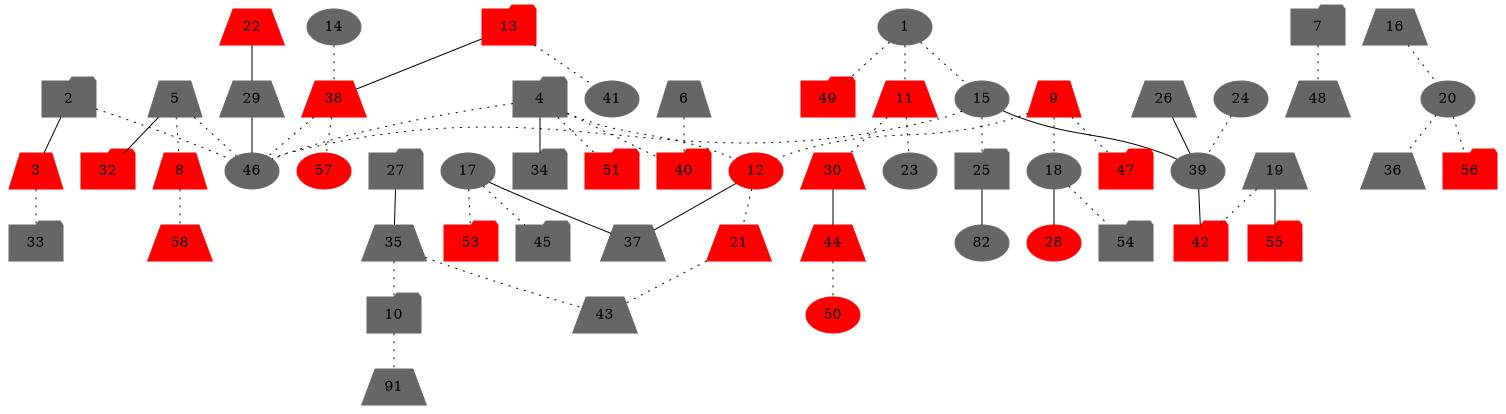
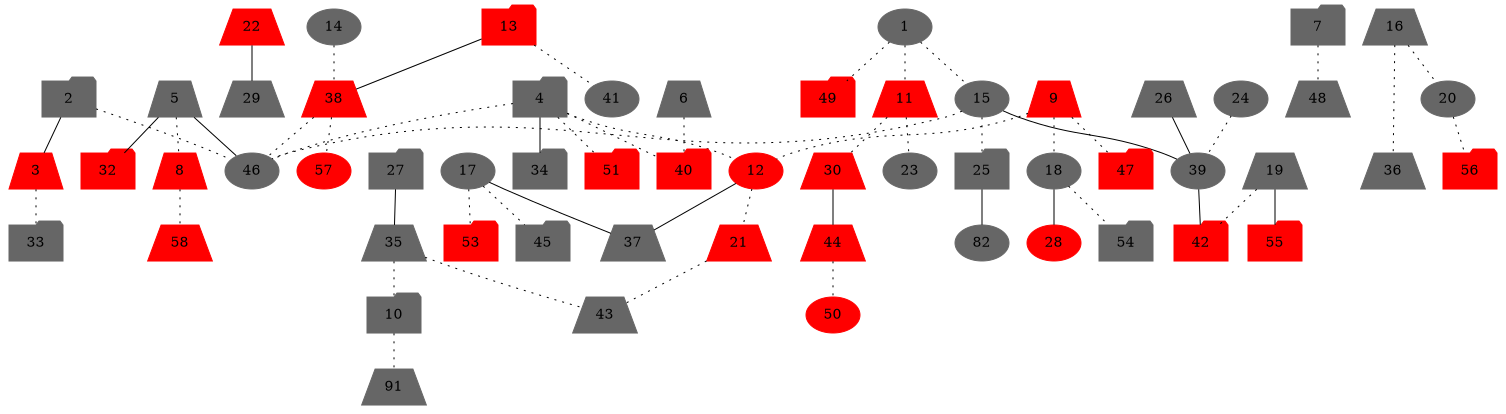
(1421, 134) -> (1394, 99)
(252, 135) -> none
(215, 137) -> (215, 137)
